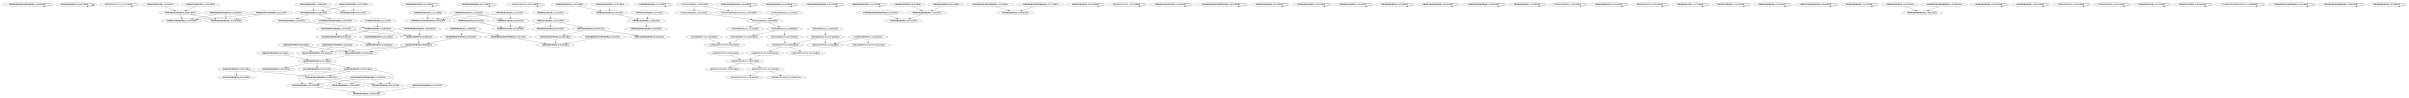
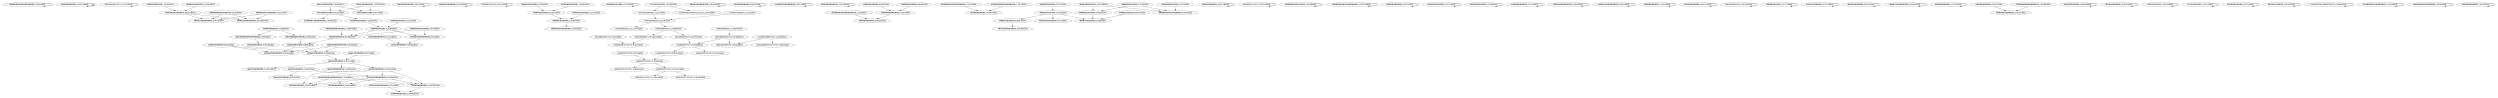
(1567, 5) -> none
(555, 37) -> none
(603, 37) -> none
